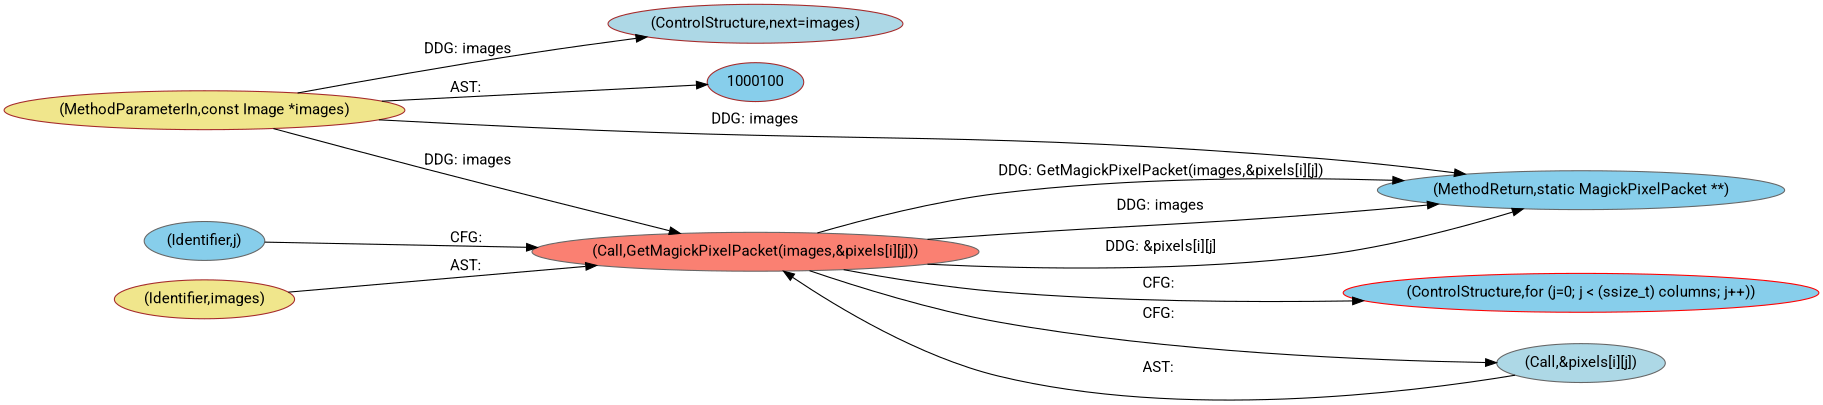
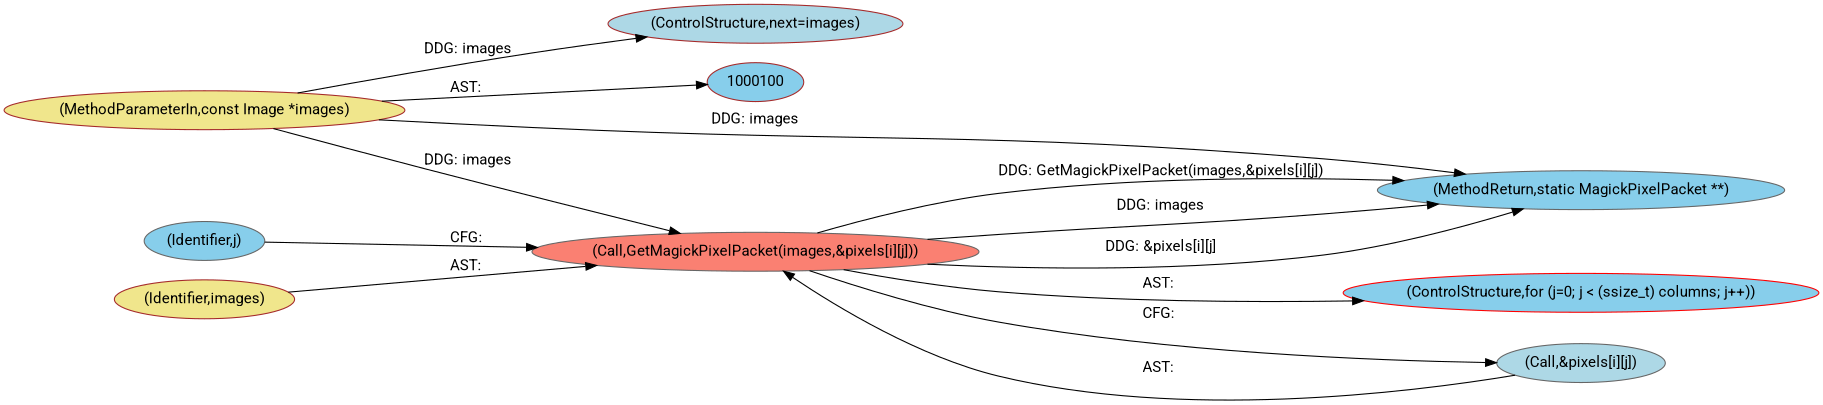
(1161, 284) -> (1161, 284)
